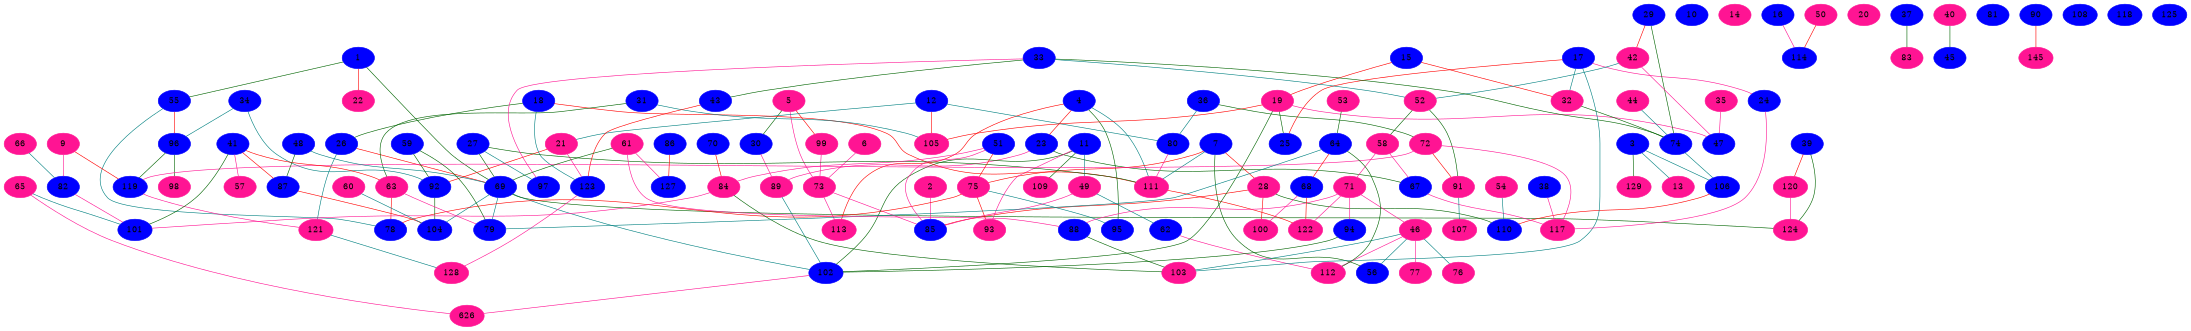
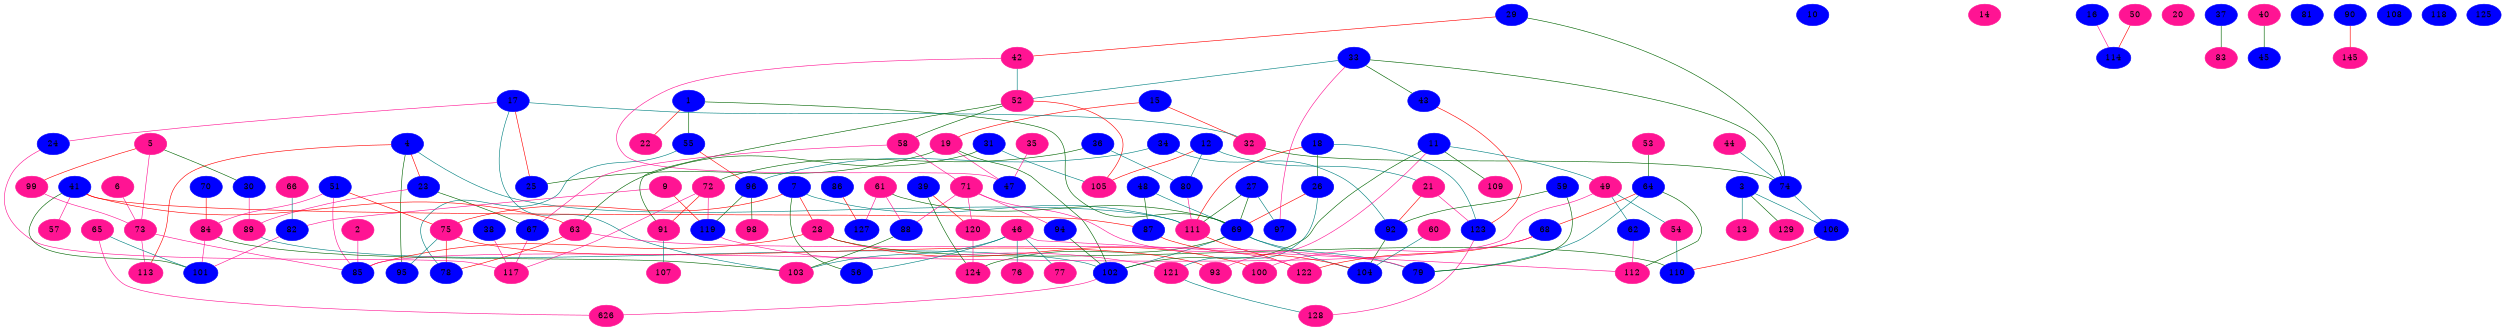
(1105, 122) -> (1108, 122)
(1376, 204) -> (969, 204)
none -> (1641, 208)
(1415, 251) -> (1039, 251)
